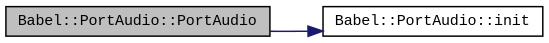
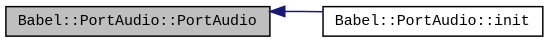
(289, 31) -> (304, 12)
